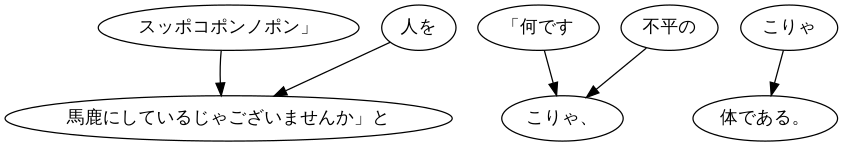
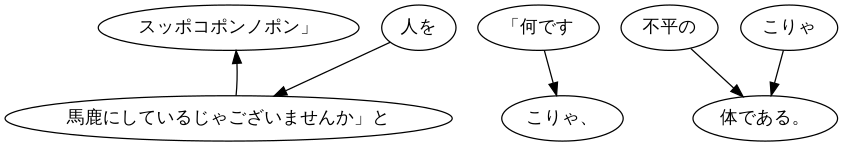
(220, 67) -> (237, 80)
(621, 69) -> (712, 68)
